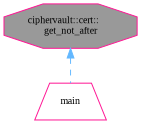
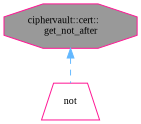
(71, 102) -> (71, 102)
